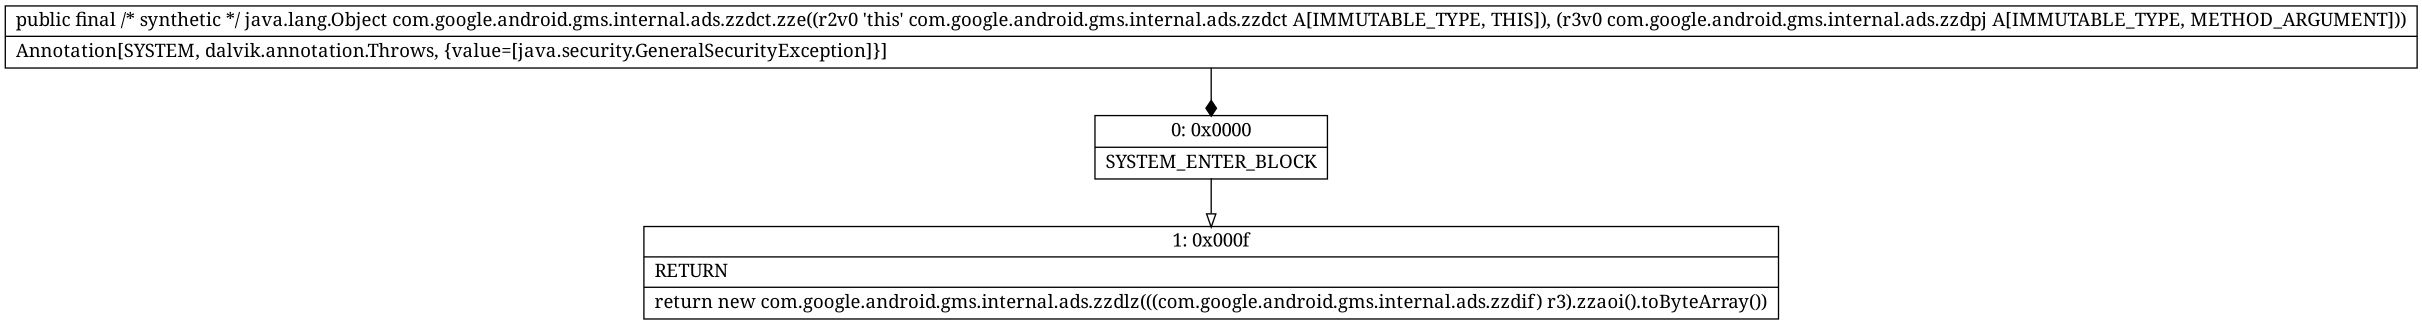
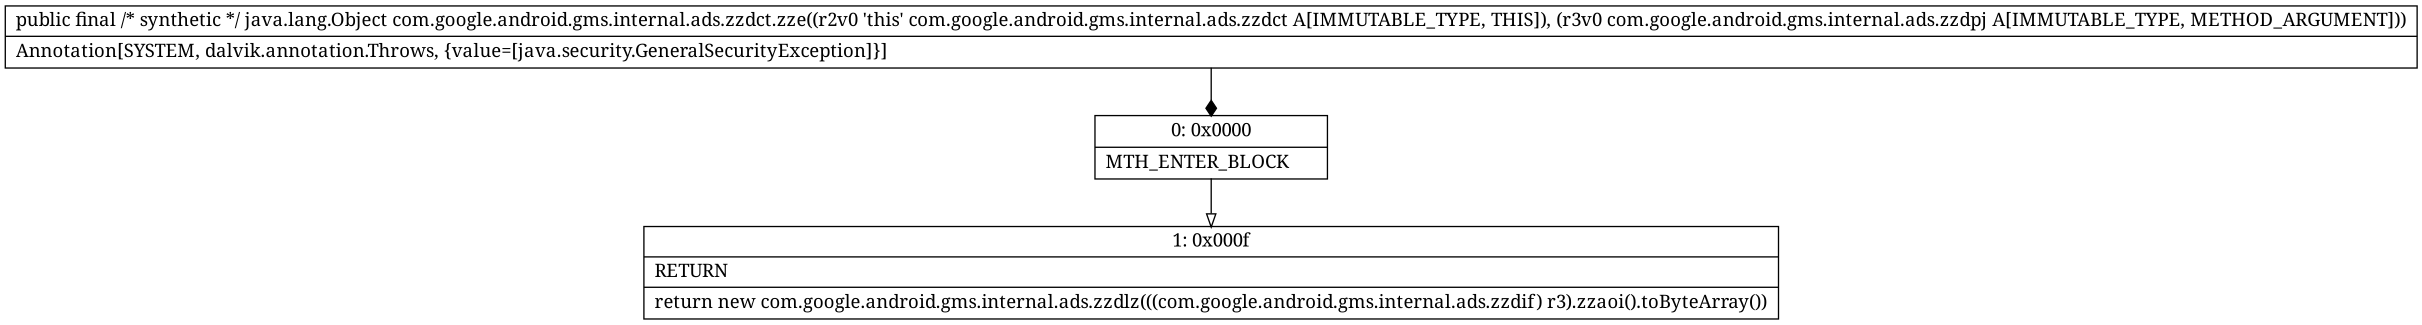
(1211, 162) -> (1197, 162)
